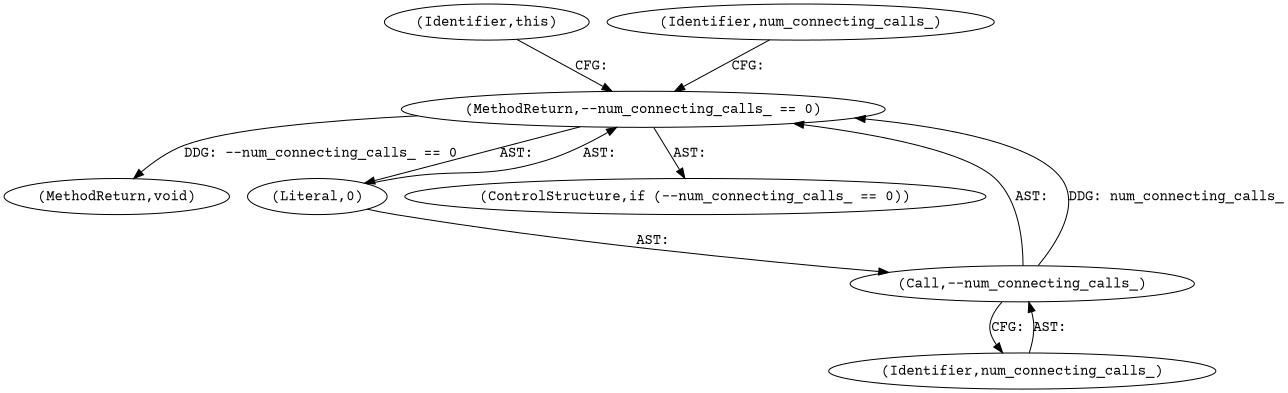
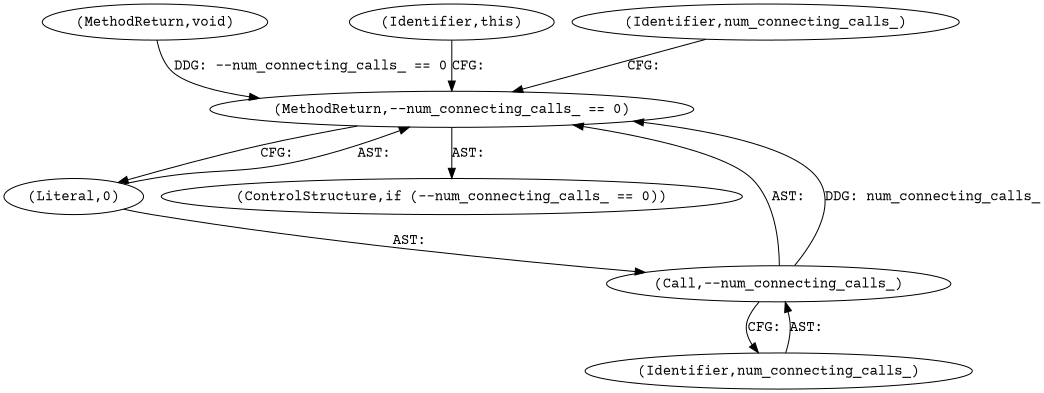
(275, 127) -> (192, 83)
(521, 153) -> (281, 153)
